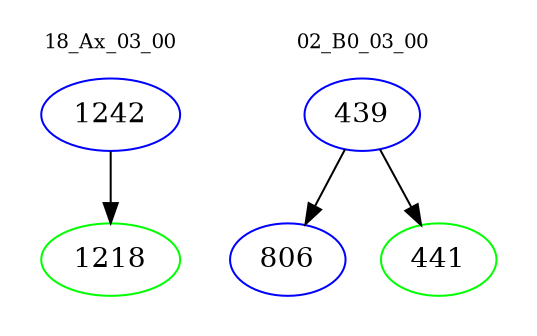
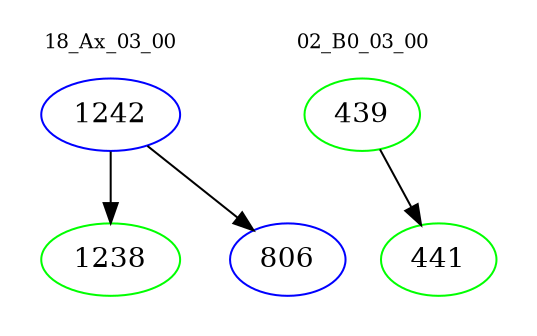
(362, 115) -> (362, 115)
(330, 178) -> (183, 175)
(111, 260) -> (111, 260)
